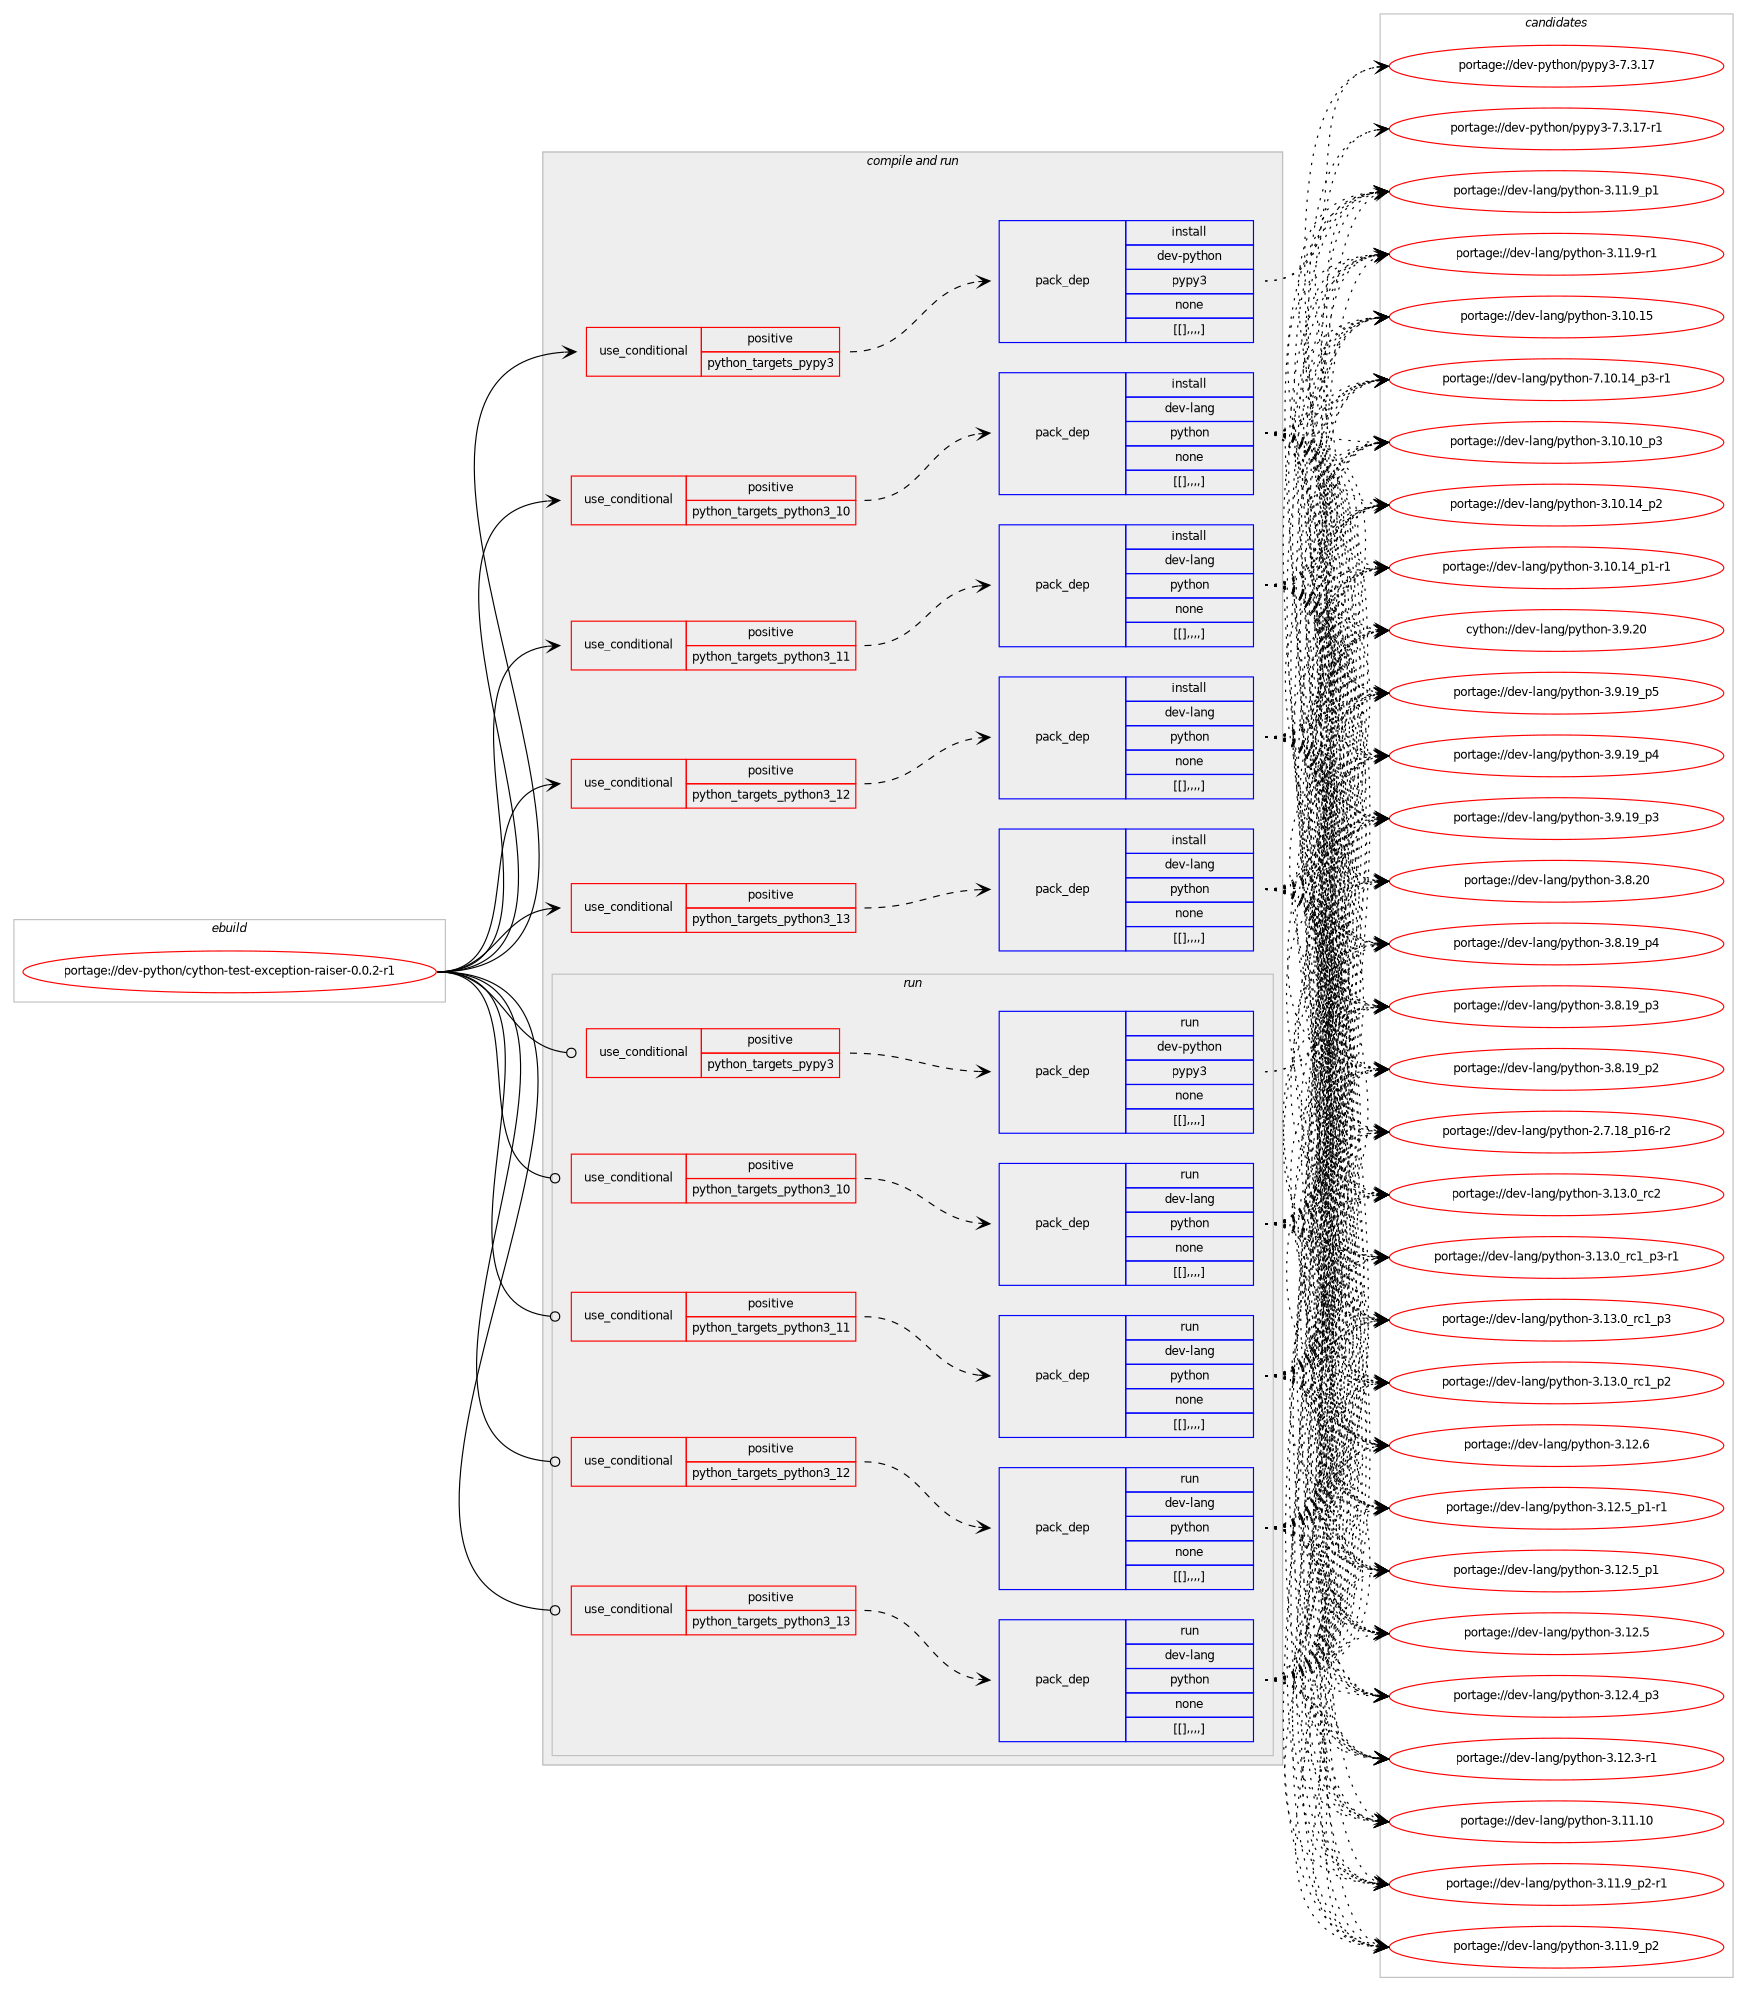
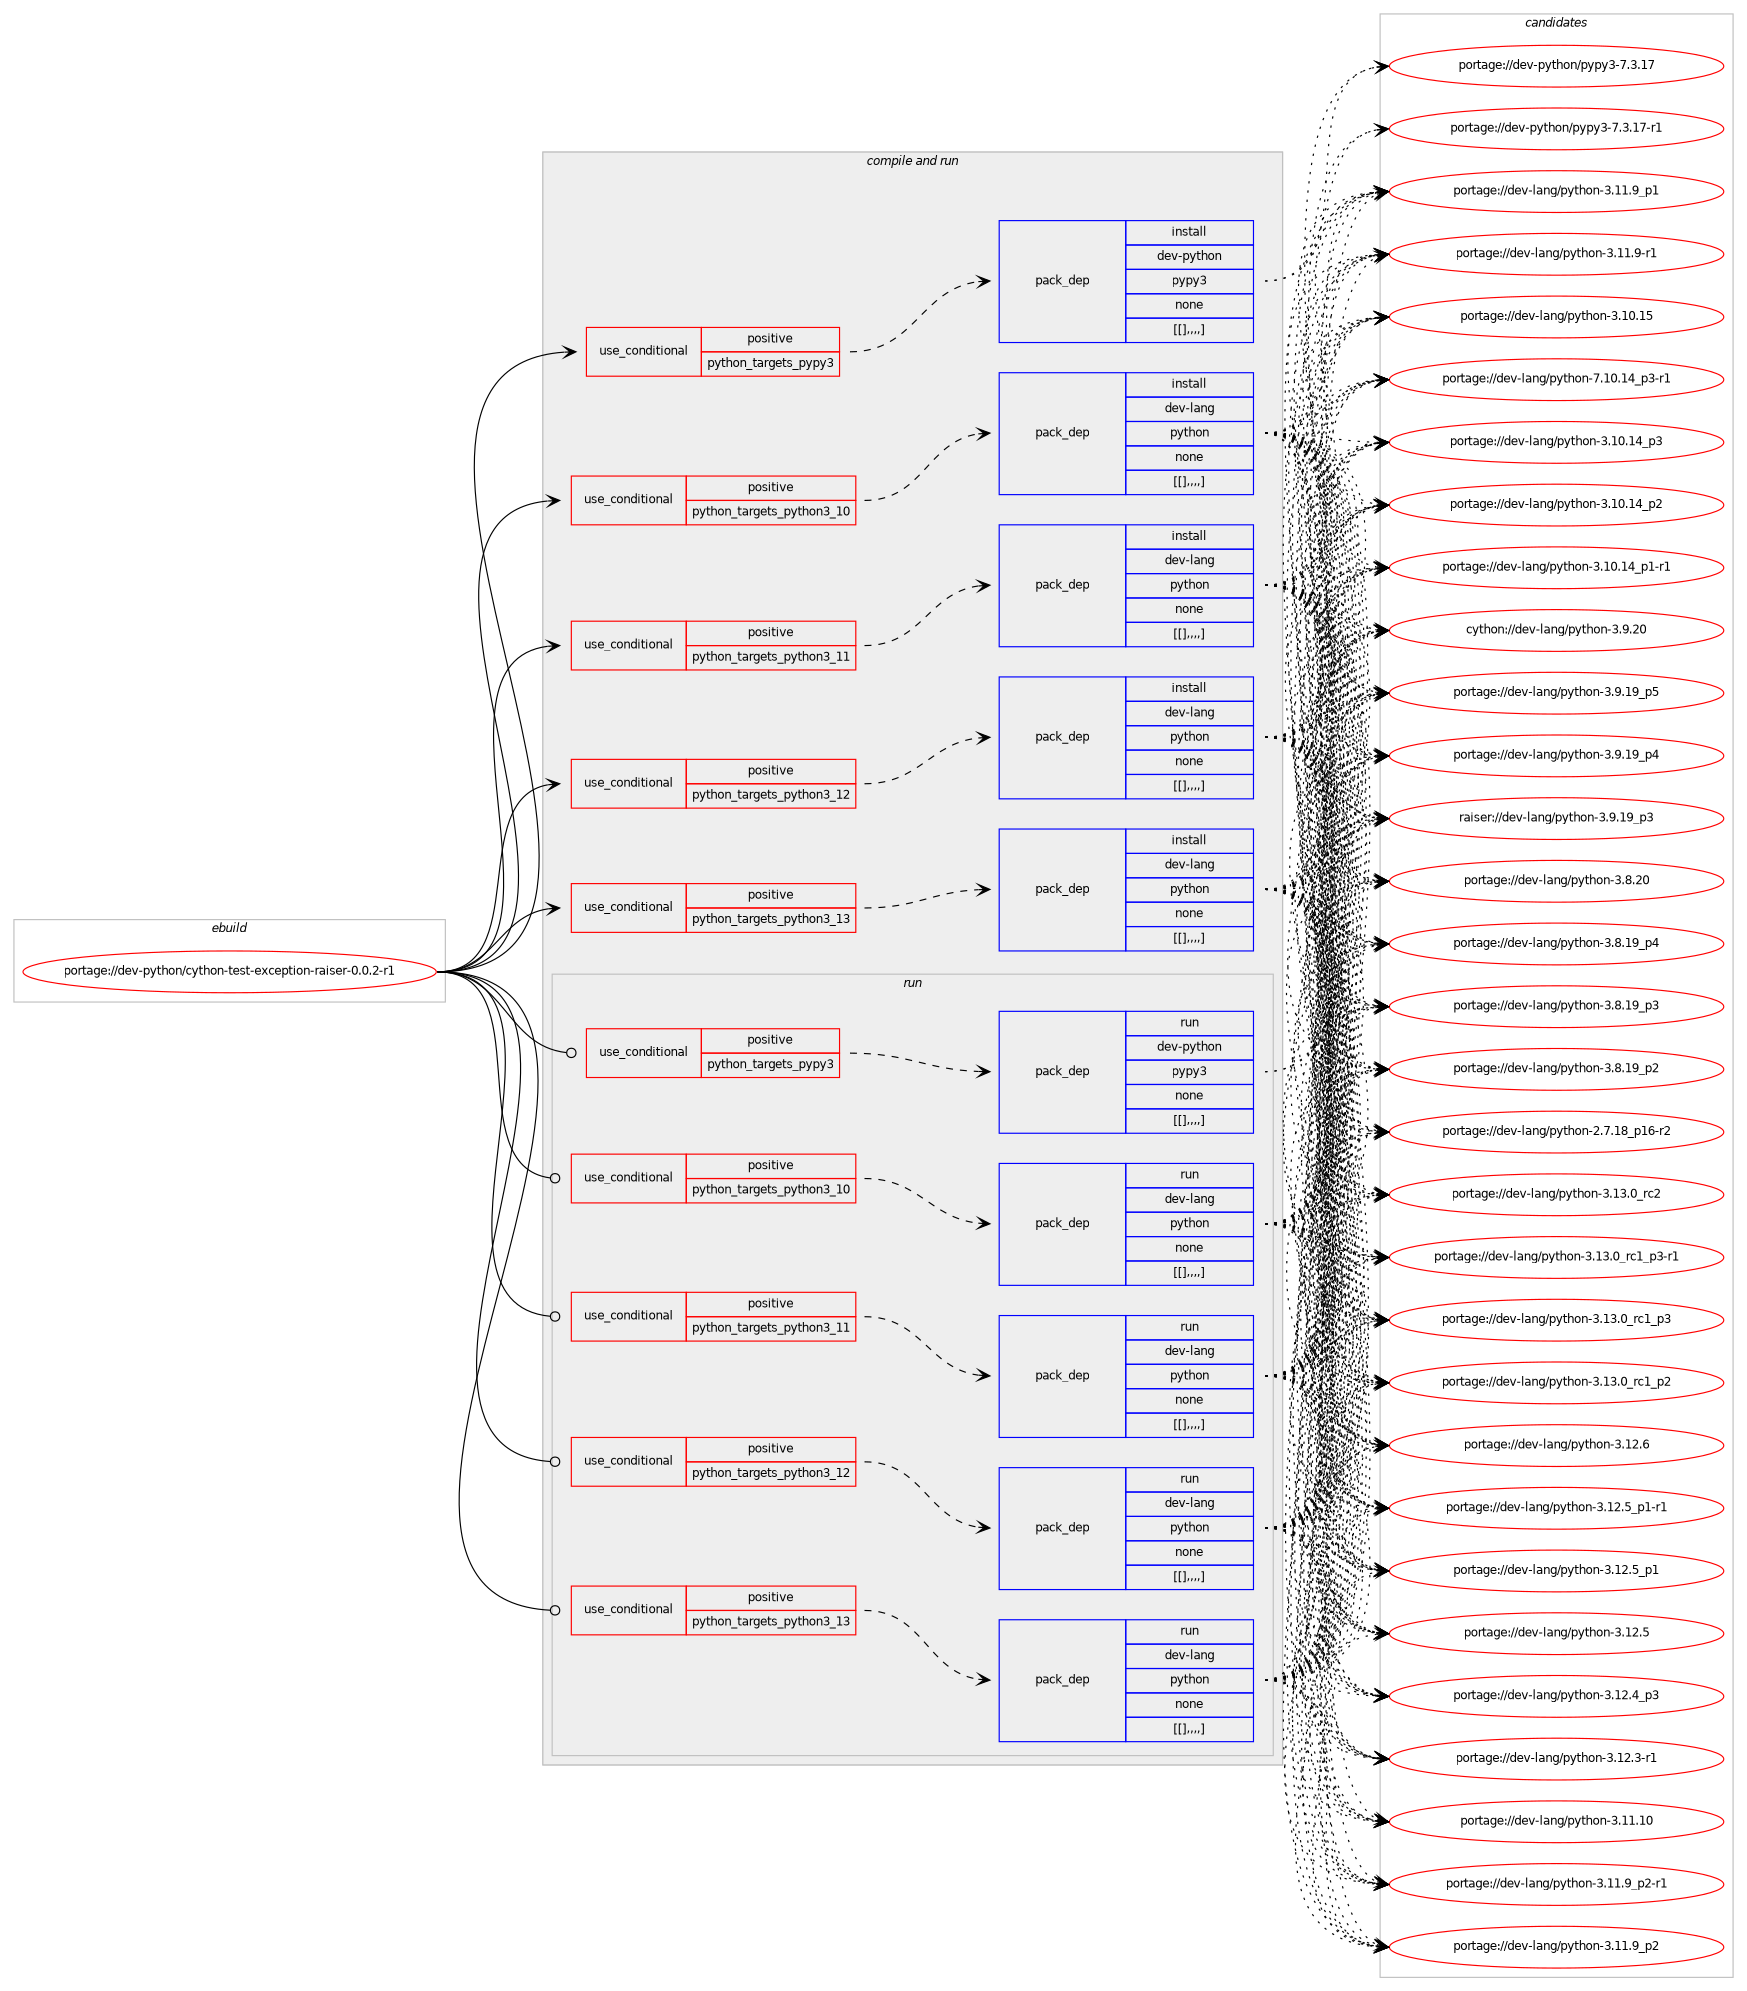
(1557, 442) -> (1557, 442)
(1557, 819) -> (1557, 819)
